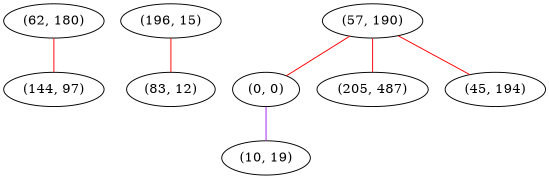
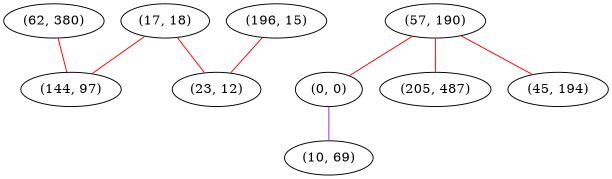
(54, 21) -> (54, 21)
none -> (165, 21)
(171, 89) -> (217, 89)
(266, 158) -> (329, 158)
